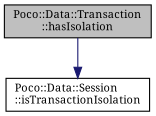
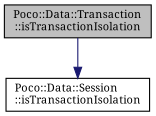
(78, 21) -> (78, 21)
